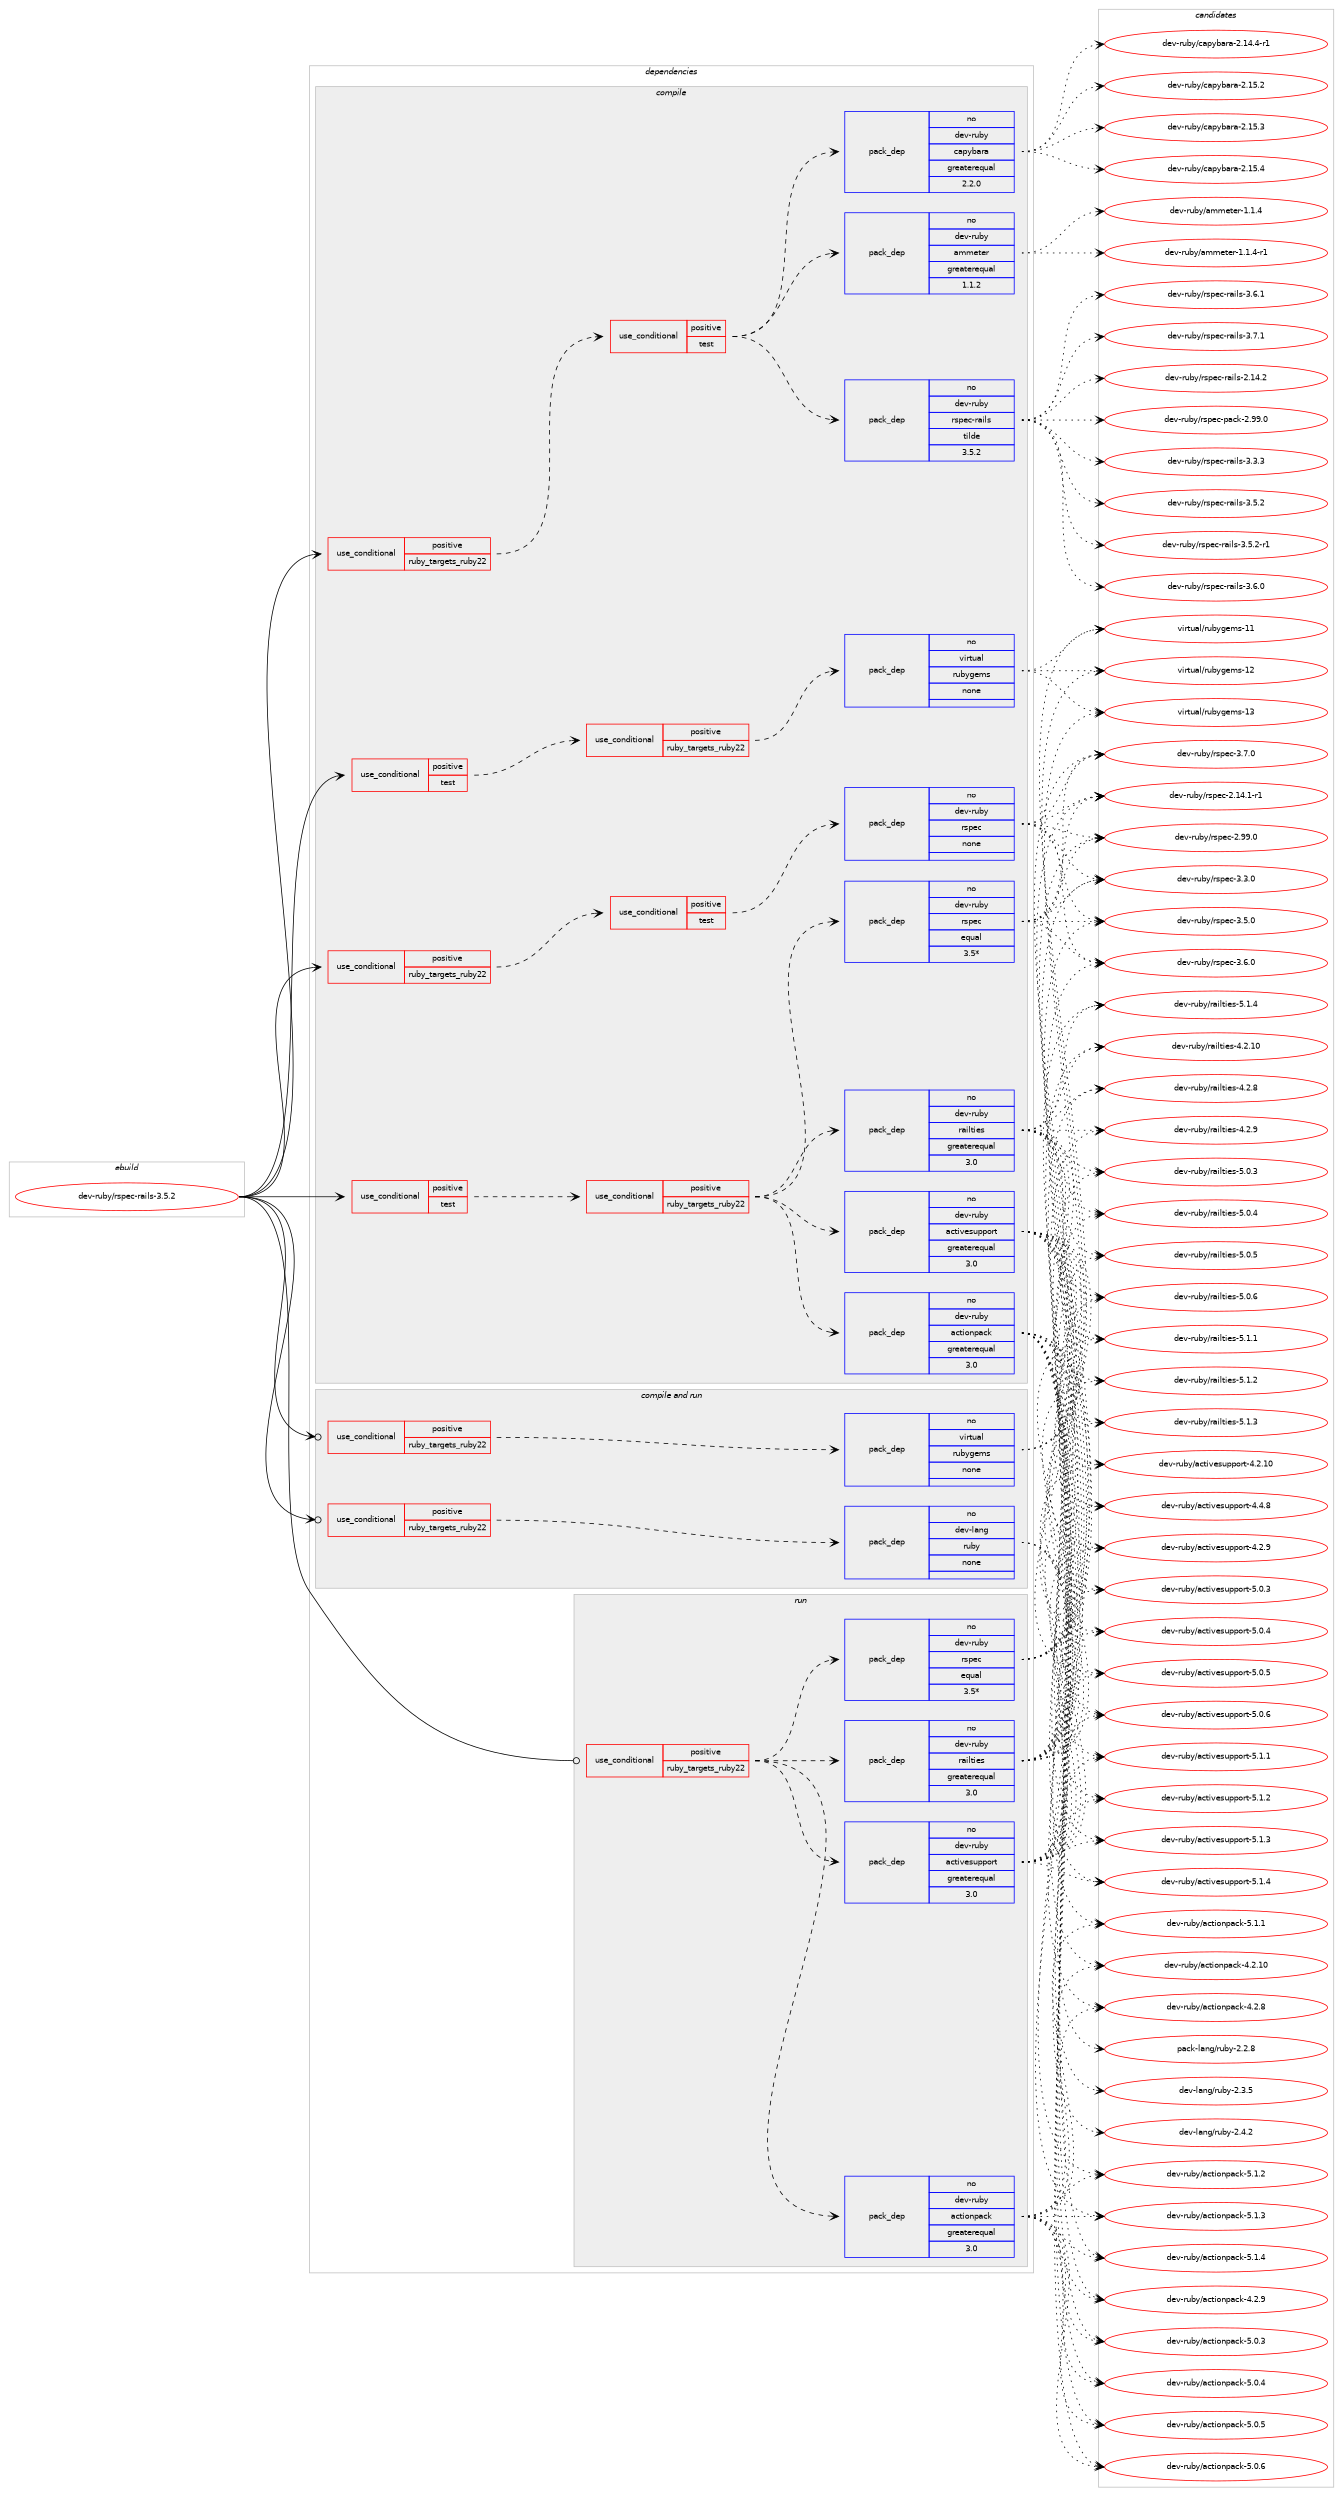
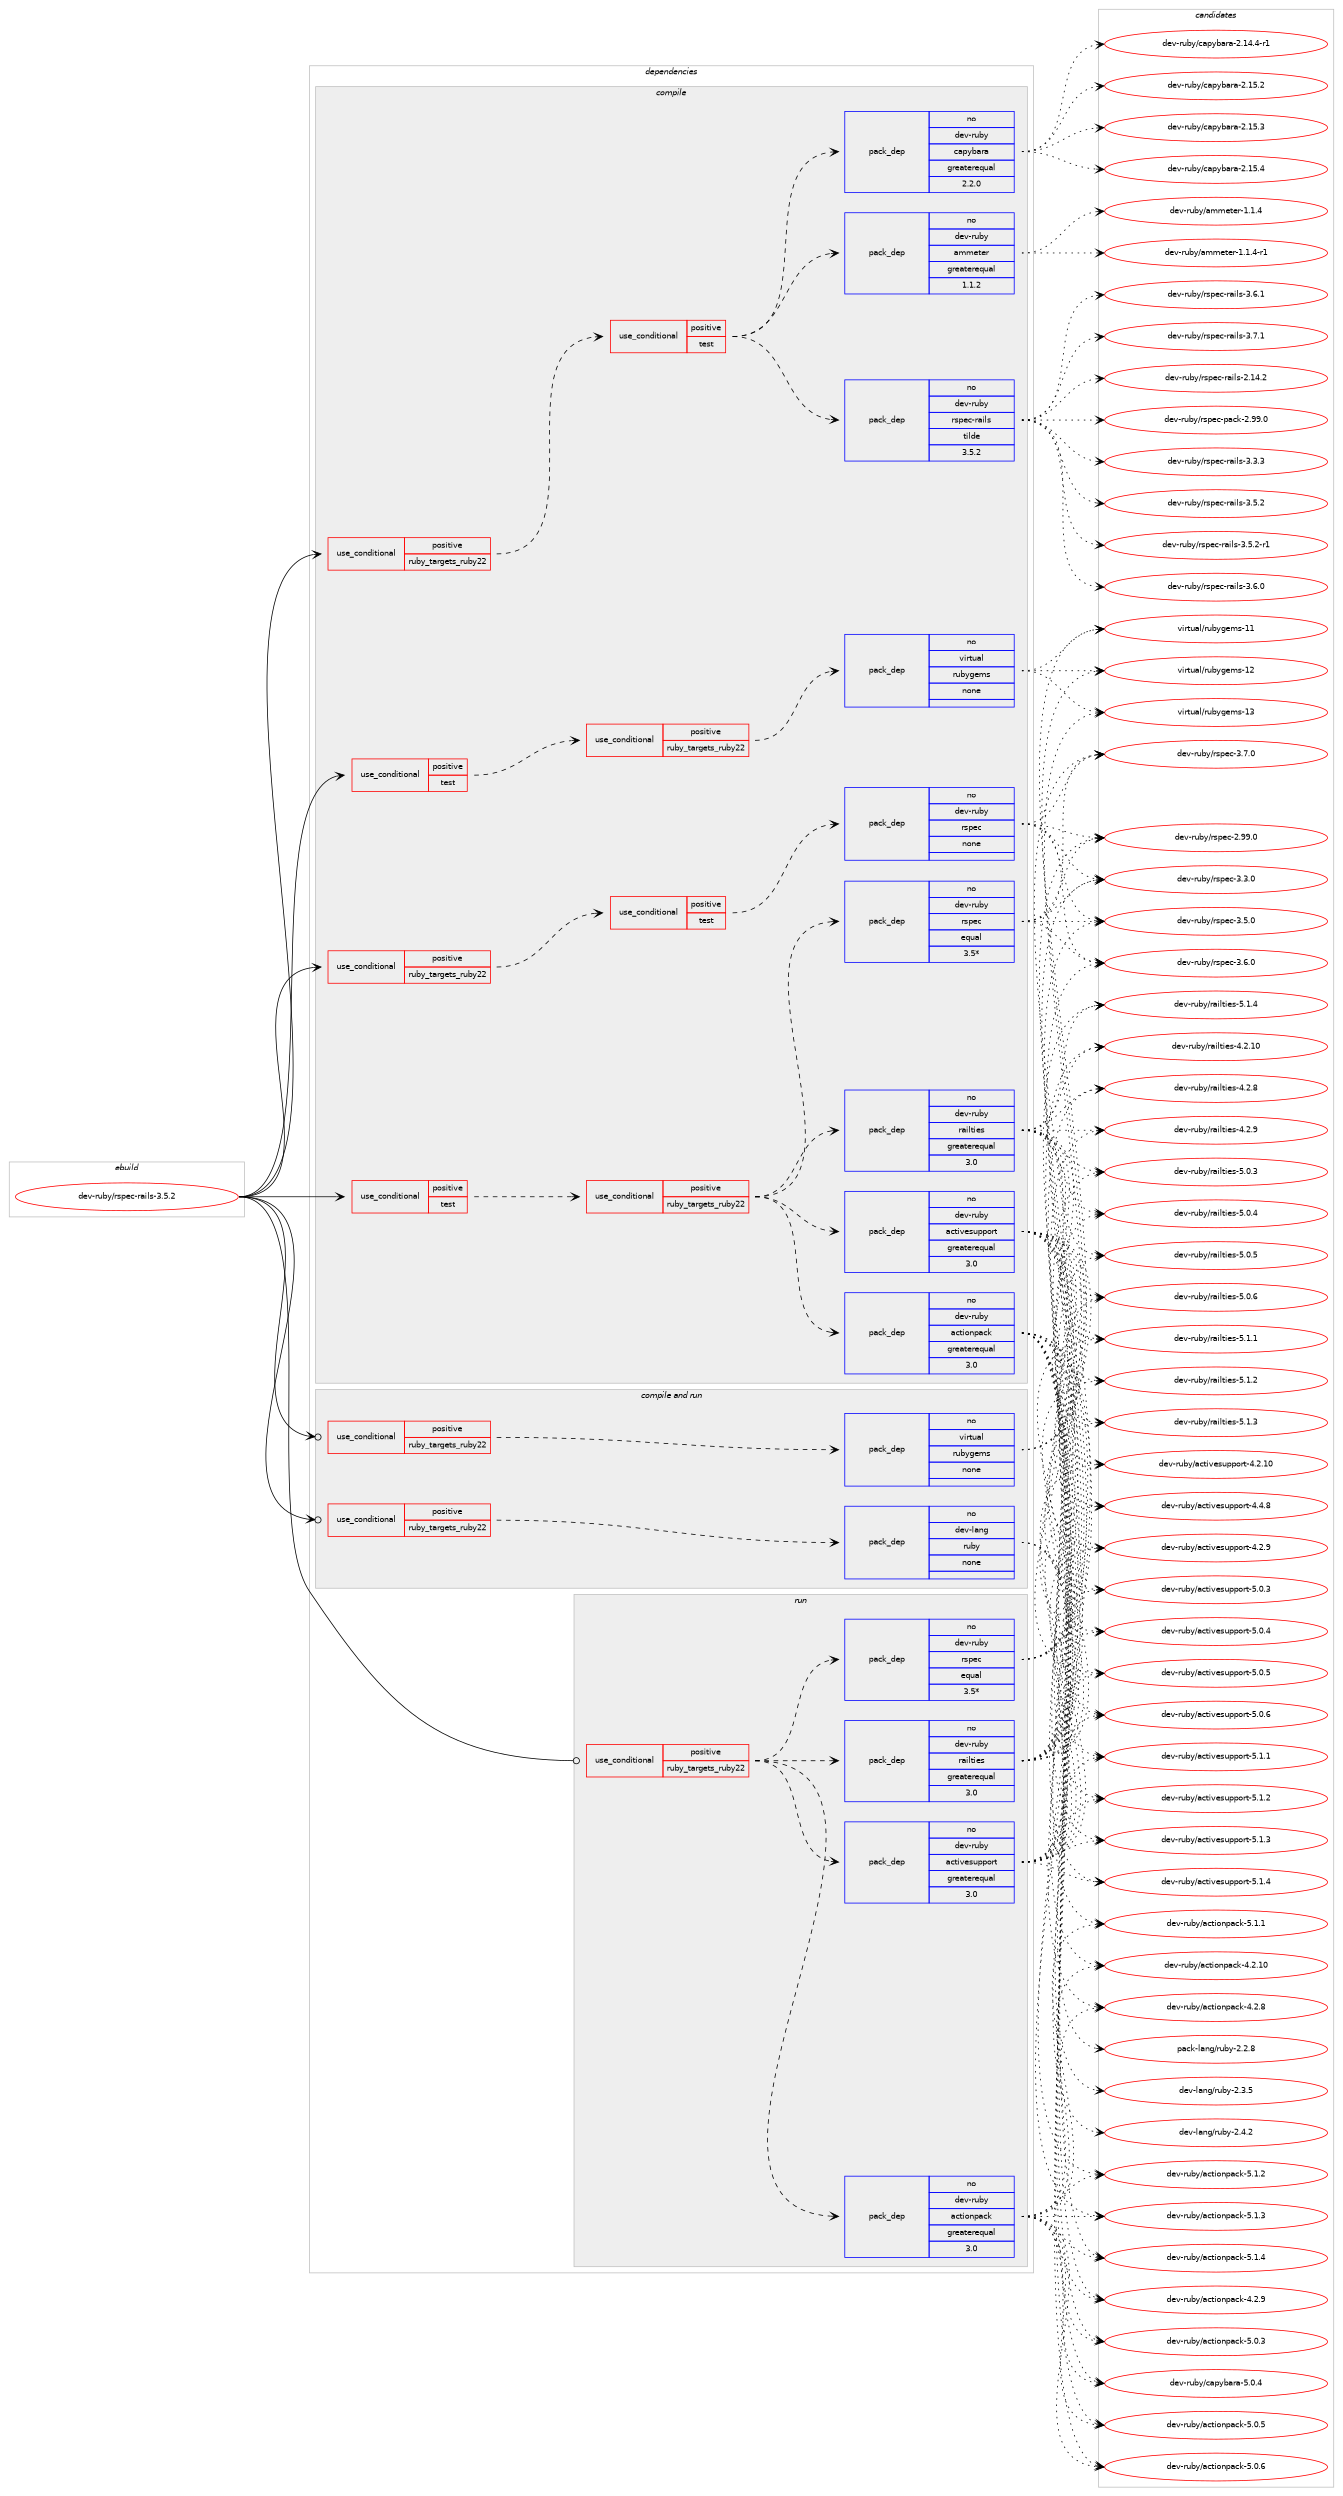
(1216, 796) -> none
(1216, 2383) -> (1216, 2383)
